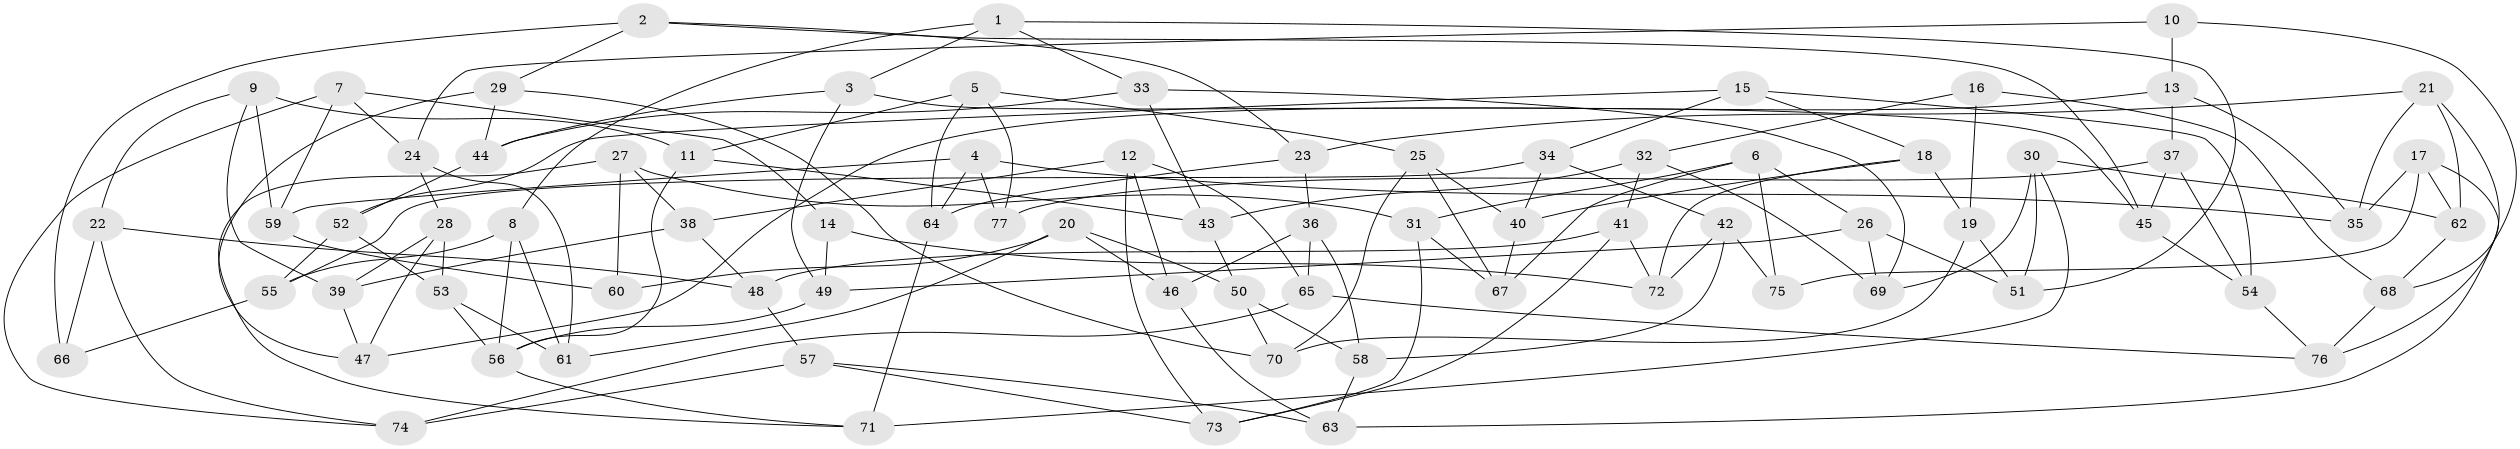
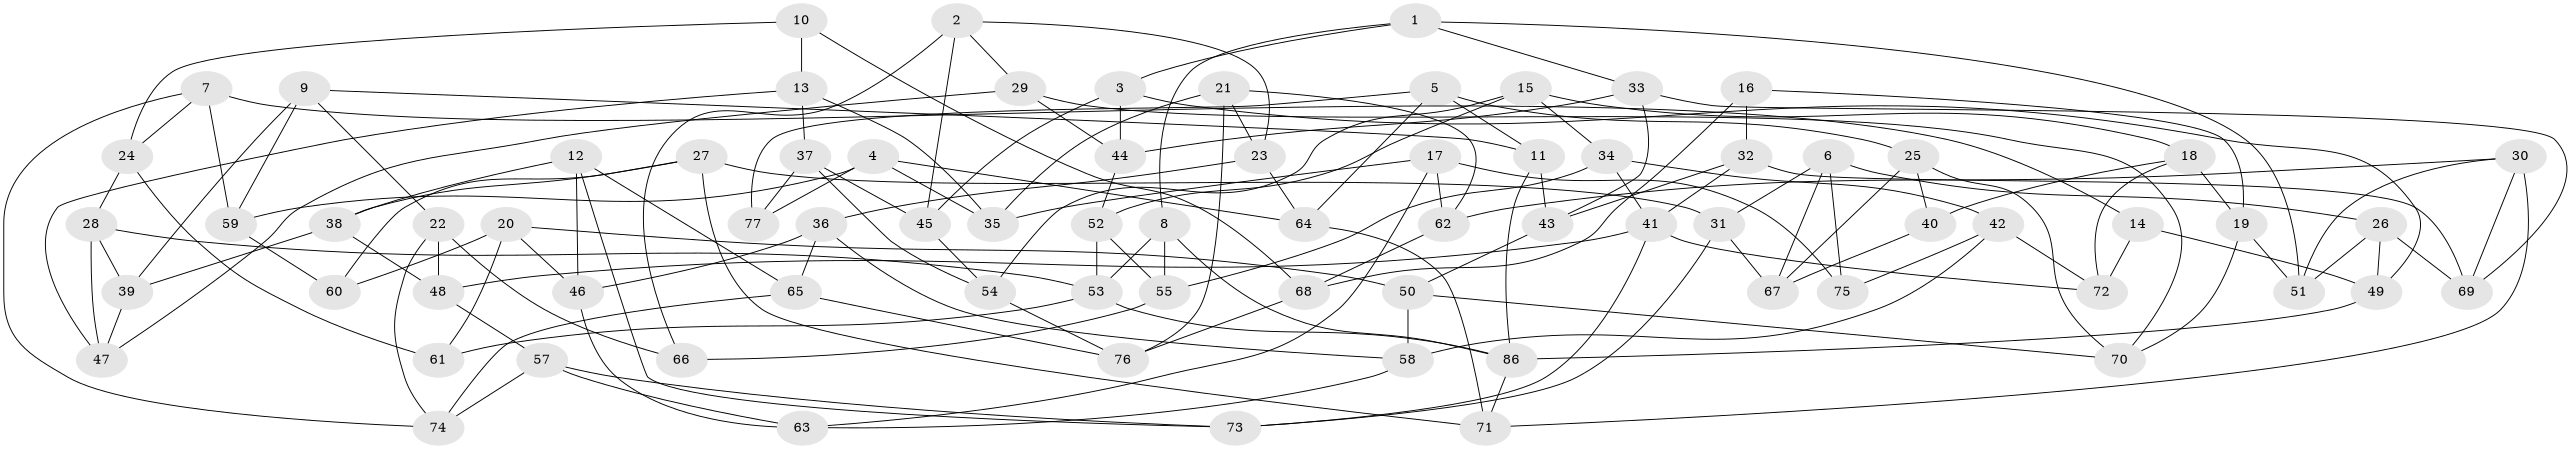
(1534, 188) -> (1629, 191)
(539, 292) -> (1141, 249)
(497, 360) -> (1512, 360)
